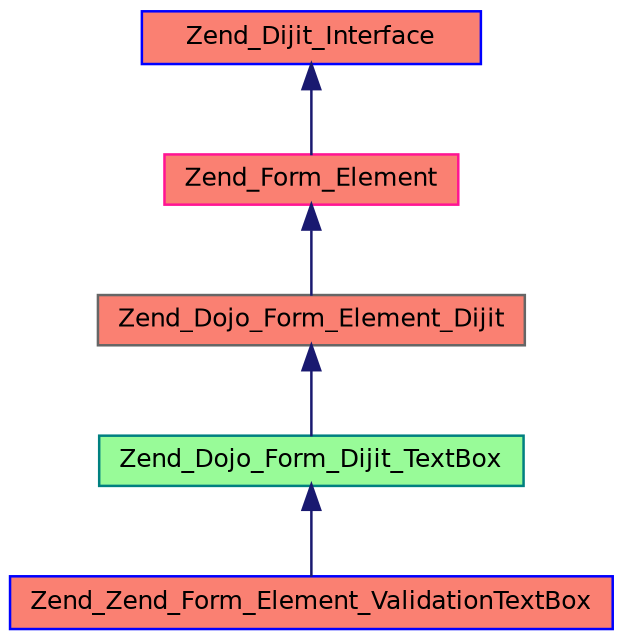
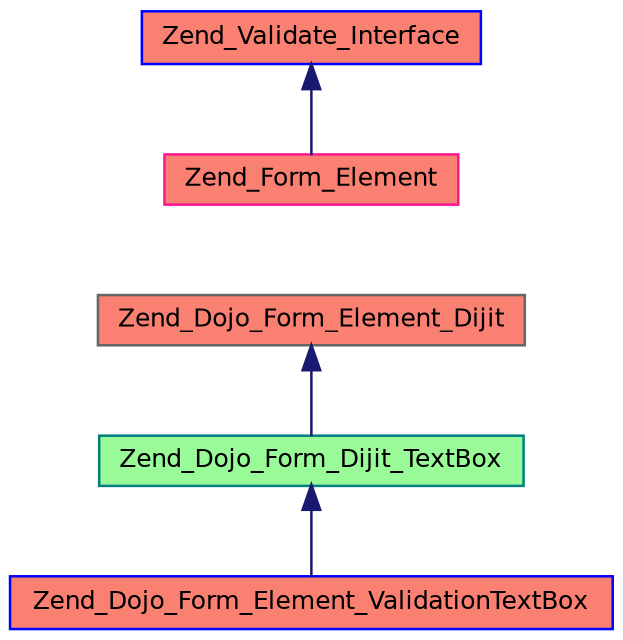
(311, 38) -> (311, 38)
(311, 263) -> none
(311, 603) -> (311, 603)
